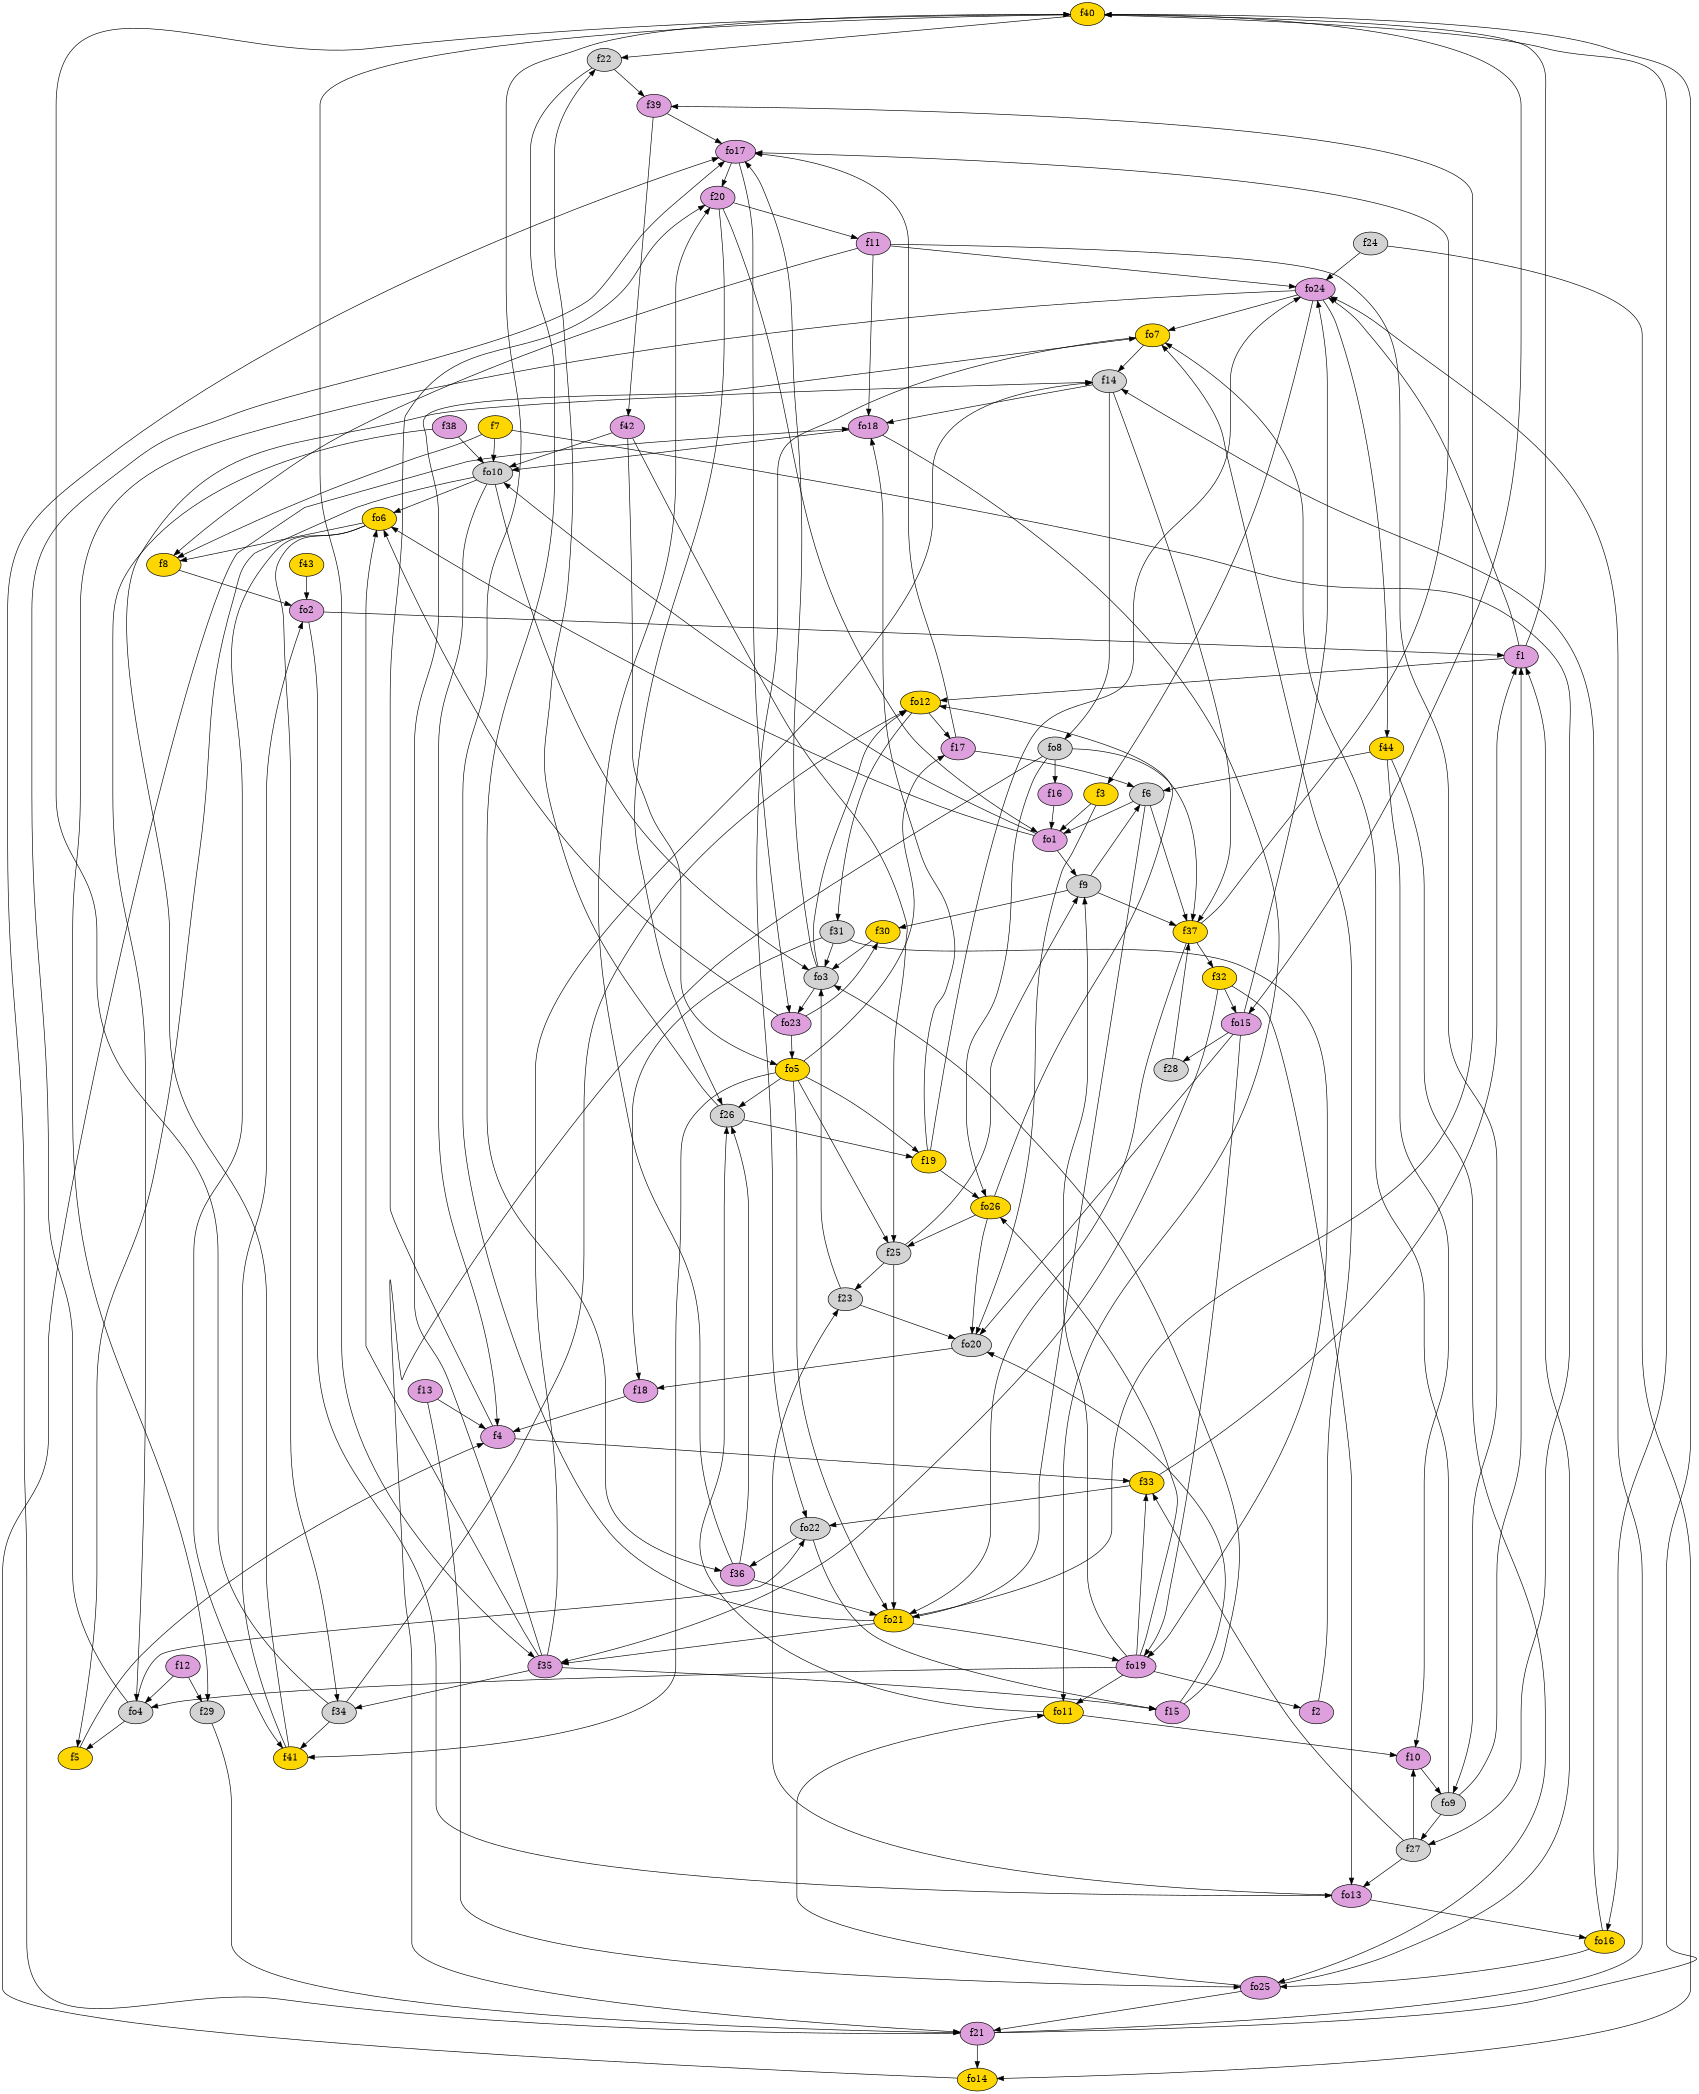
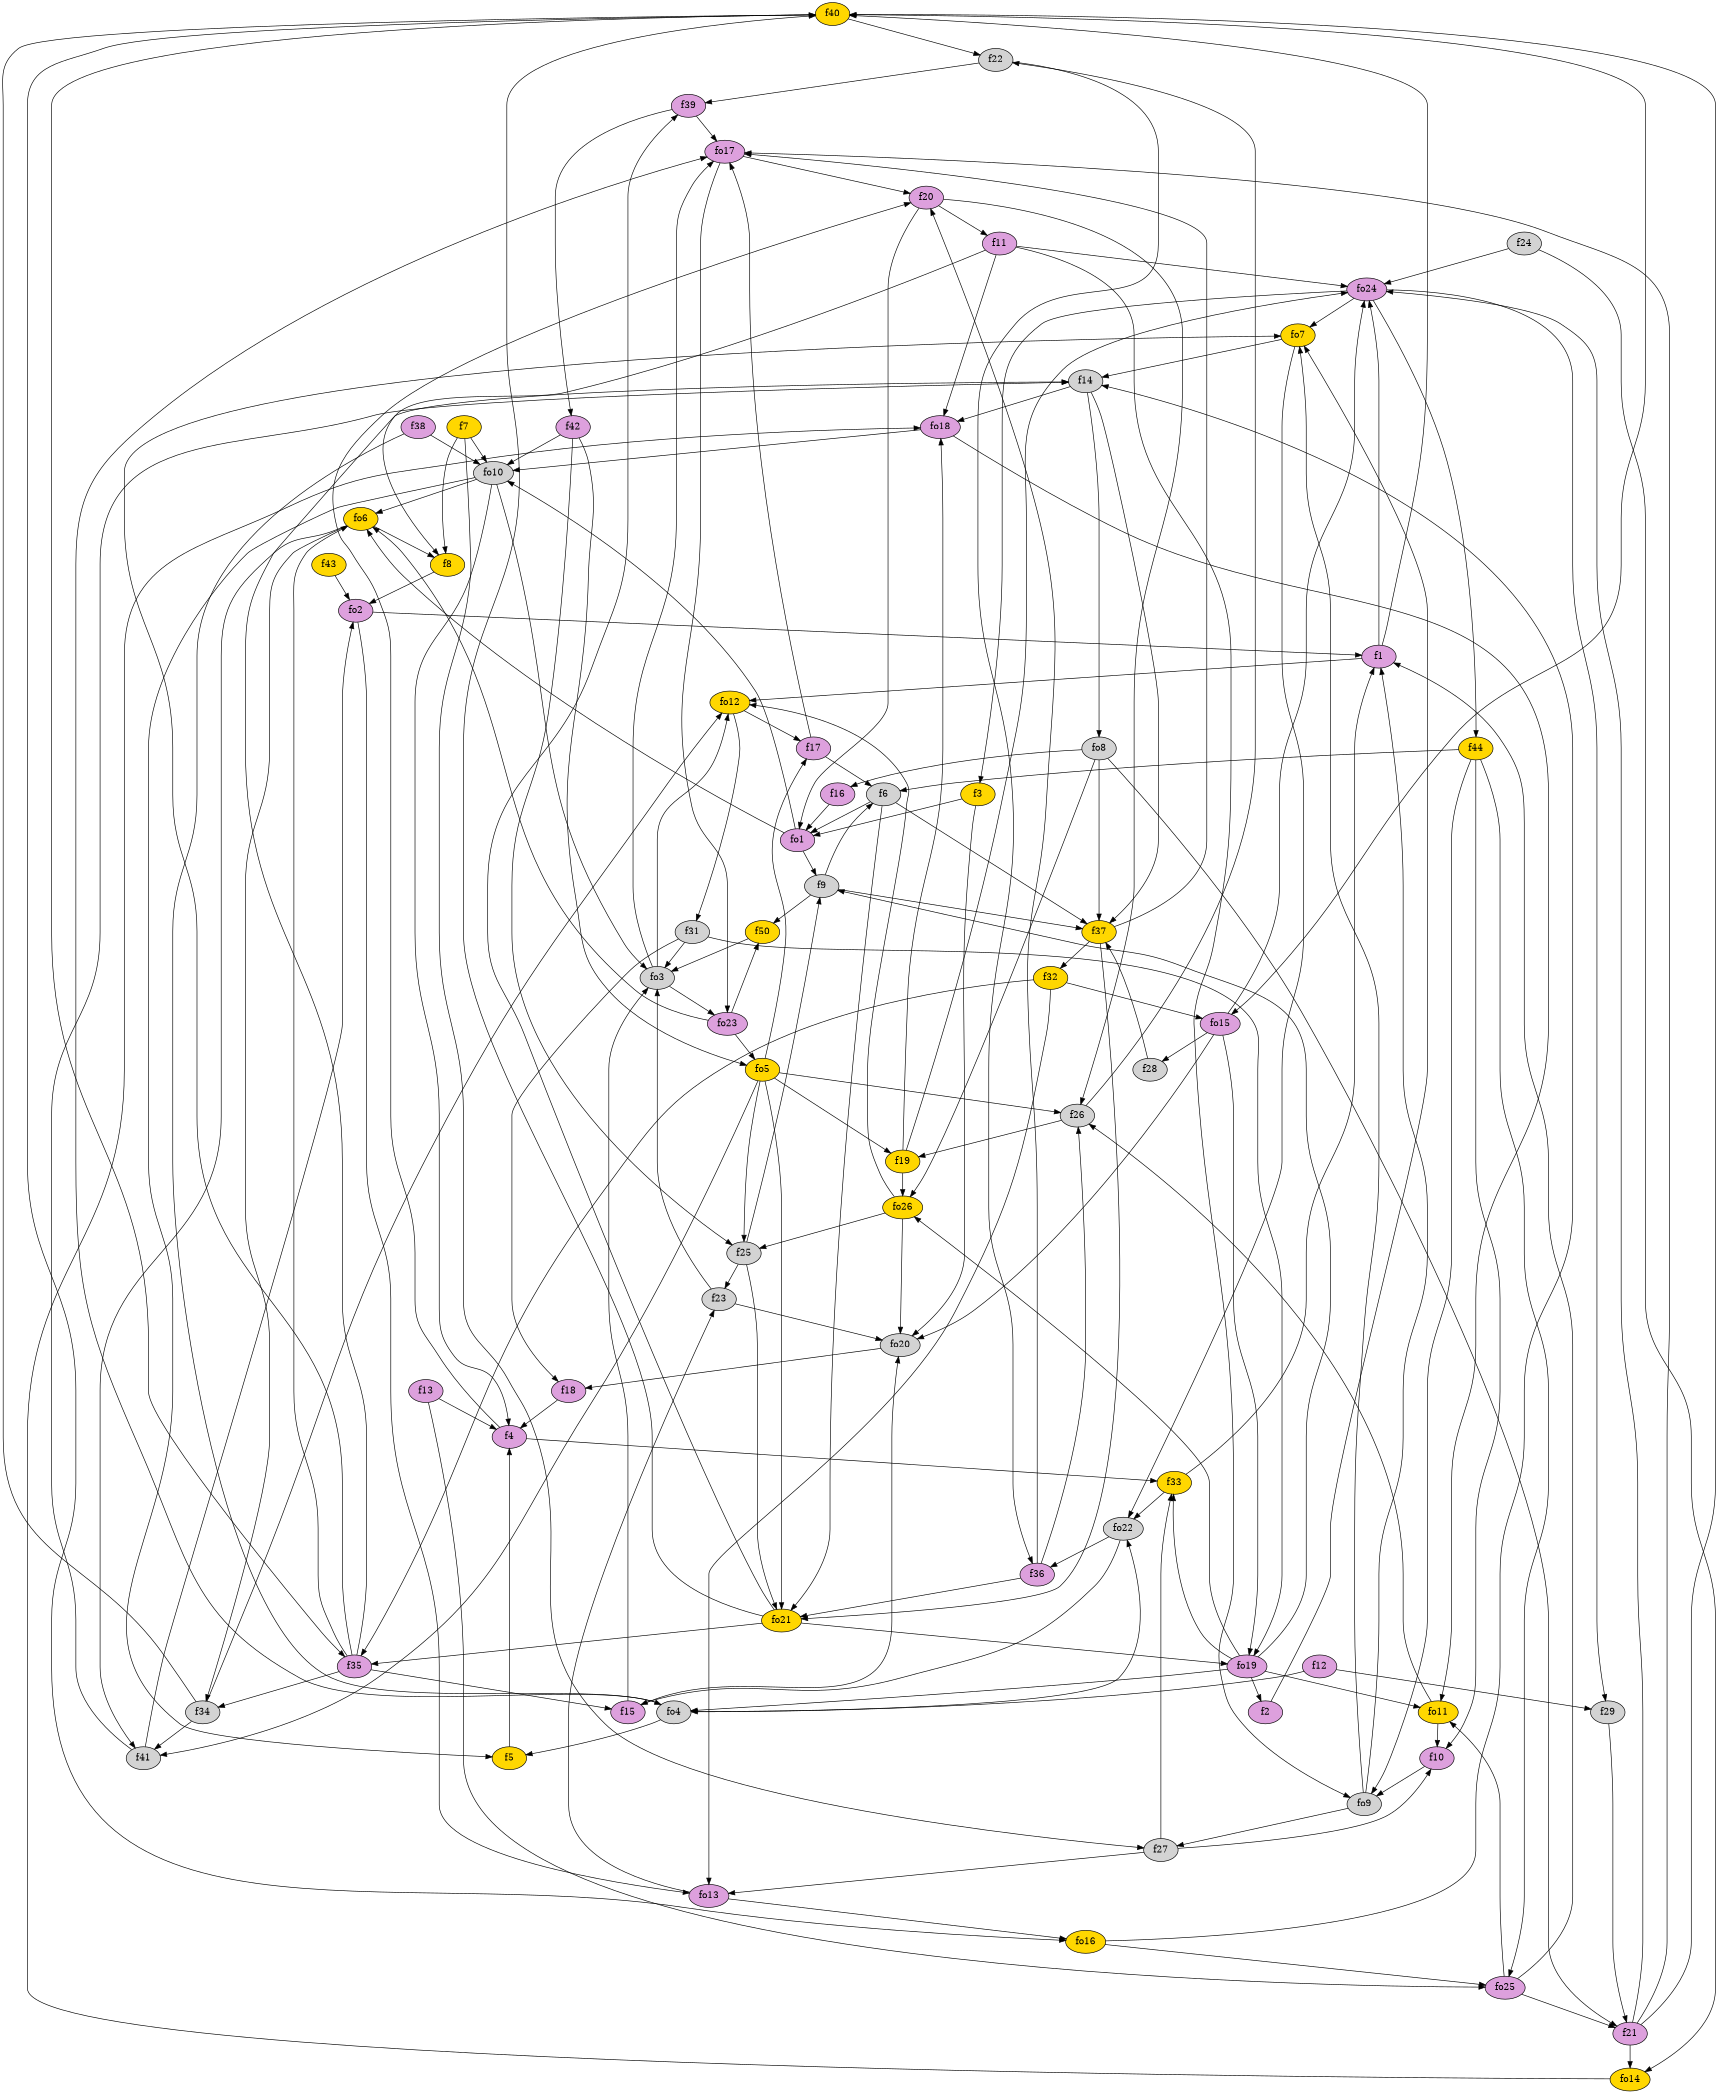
(883, 932) -> (762, 932)
none -> (1450, 1278)
(291, 1758) -> (143, 1758)
